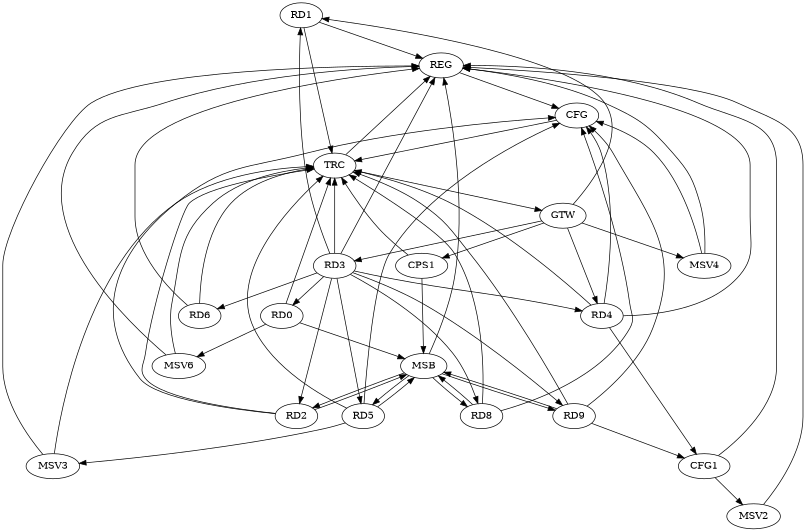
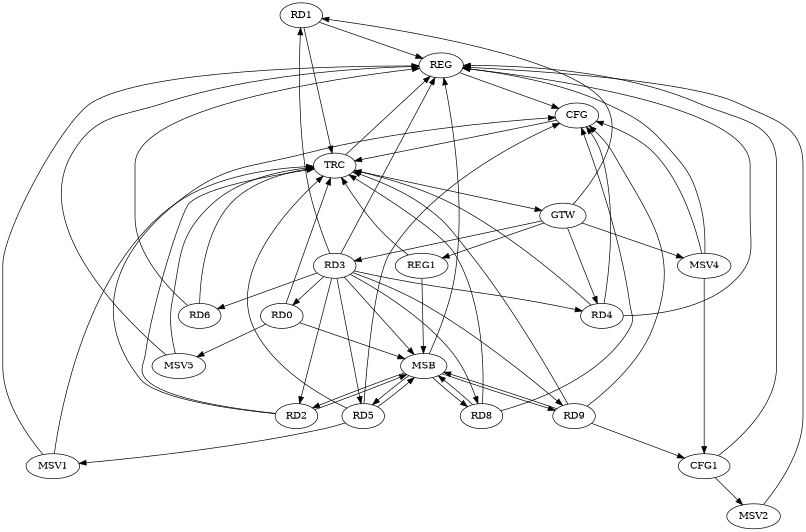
(335, 219) -> (378, 315)
(422, 266) -> (422, 266)
(179, 366) -> (179, 366)
(651, 388) -> (704, 362)
(53, 466) -> (53, 466)
